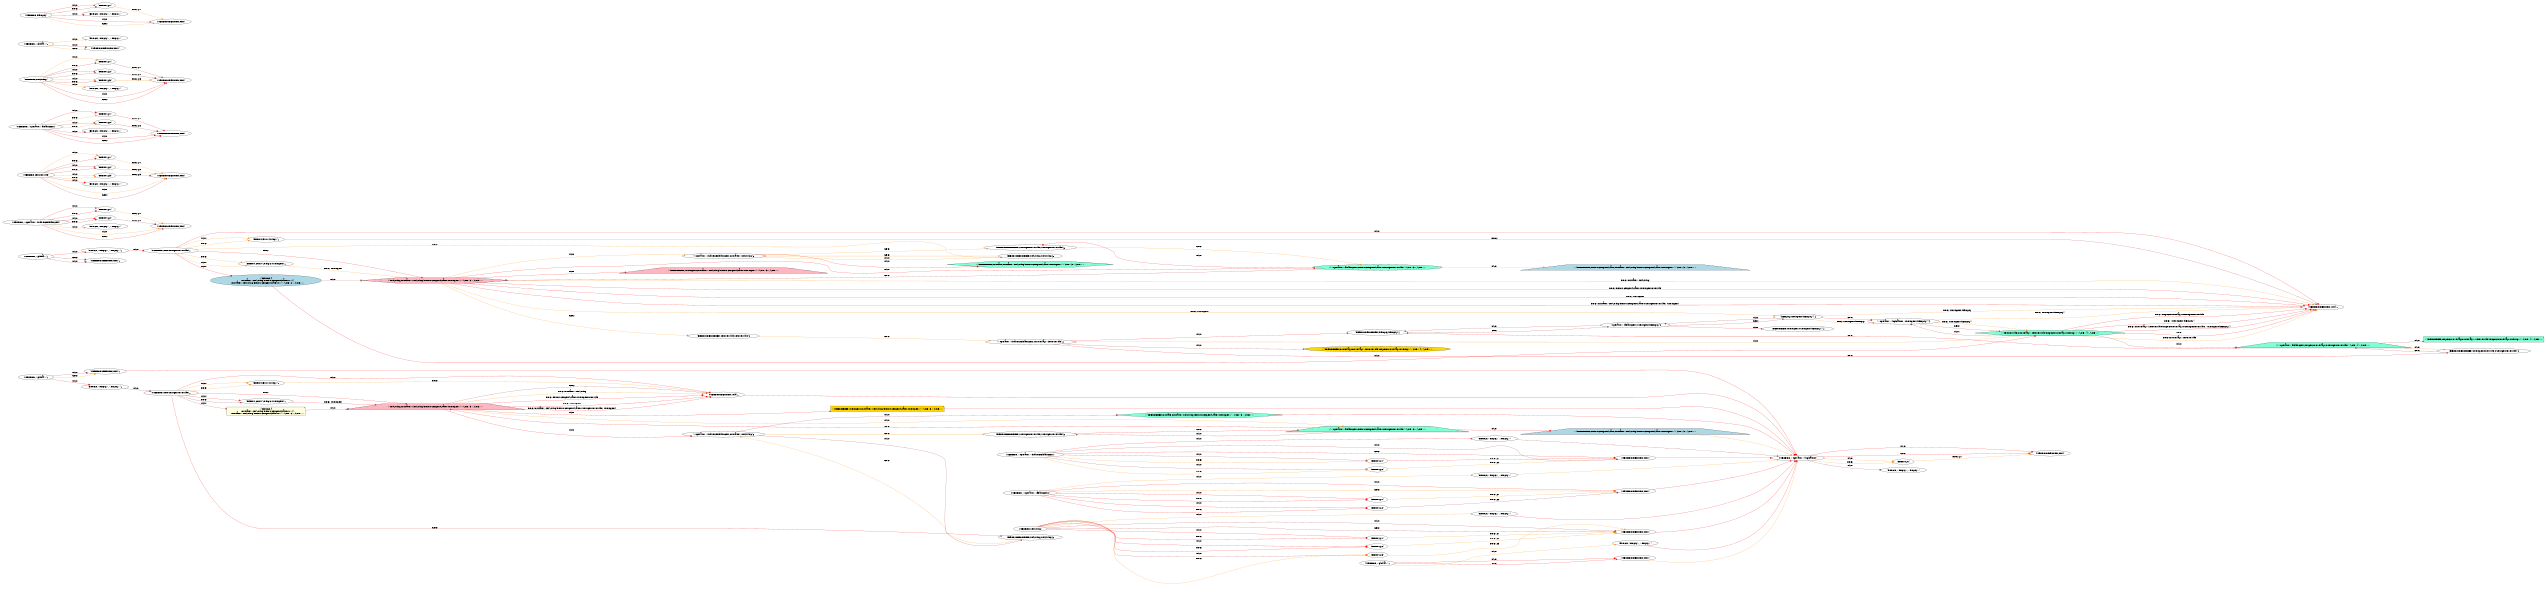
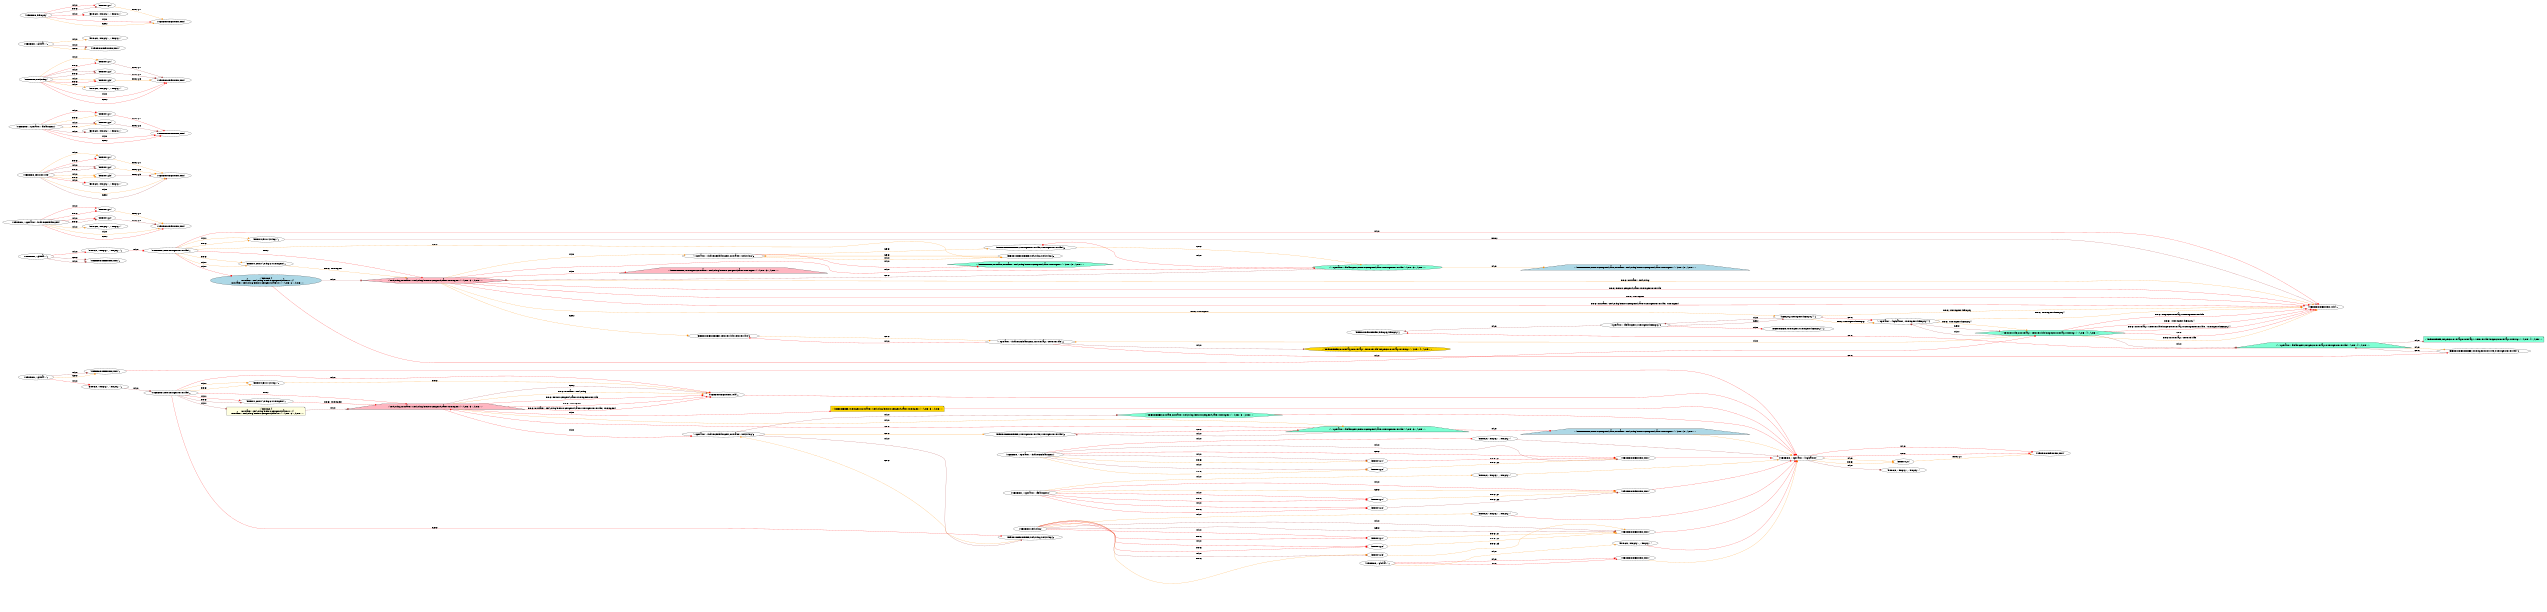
(1508, 332) -> none
(1209, 337) -> (868, 343)
